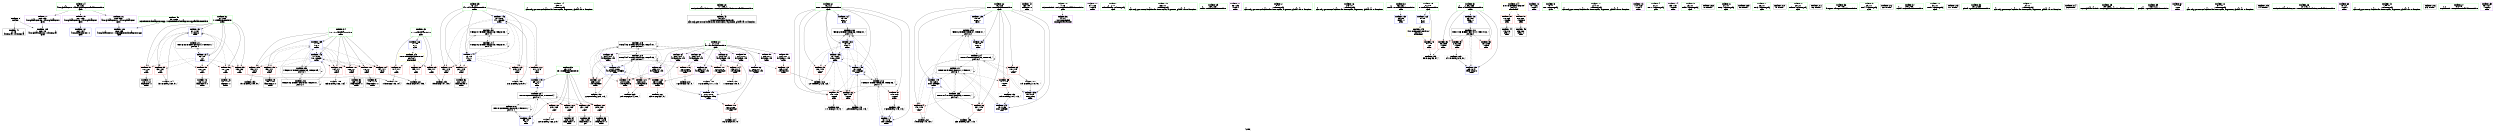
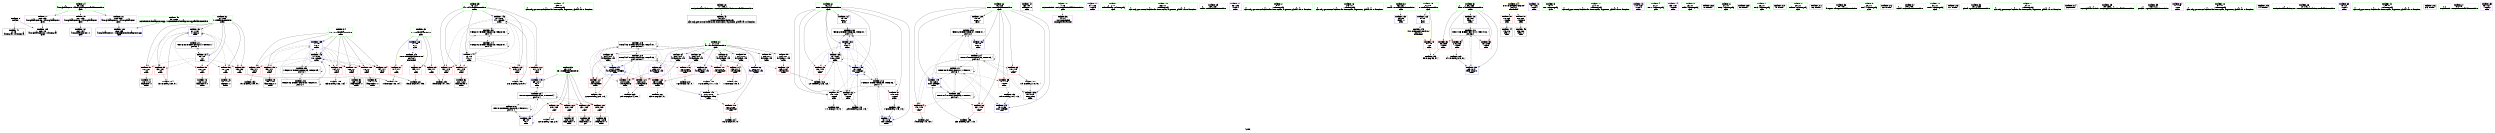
(928, 102) -> (944, 89)
